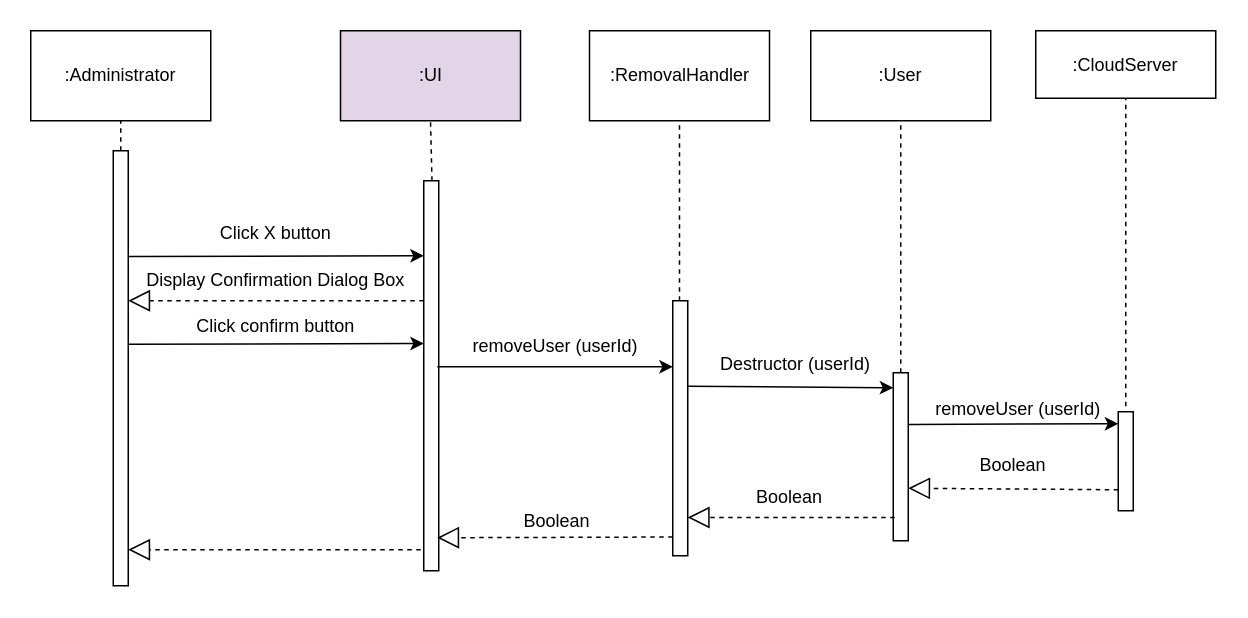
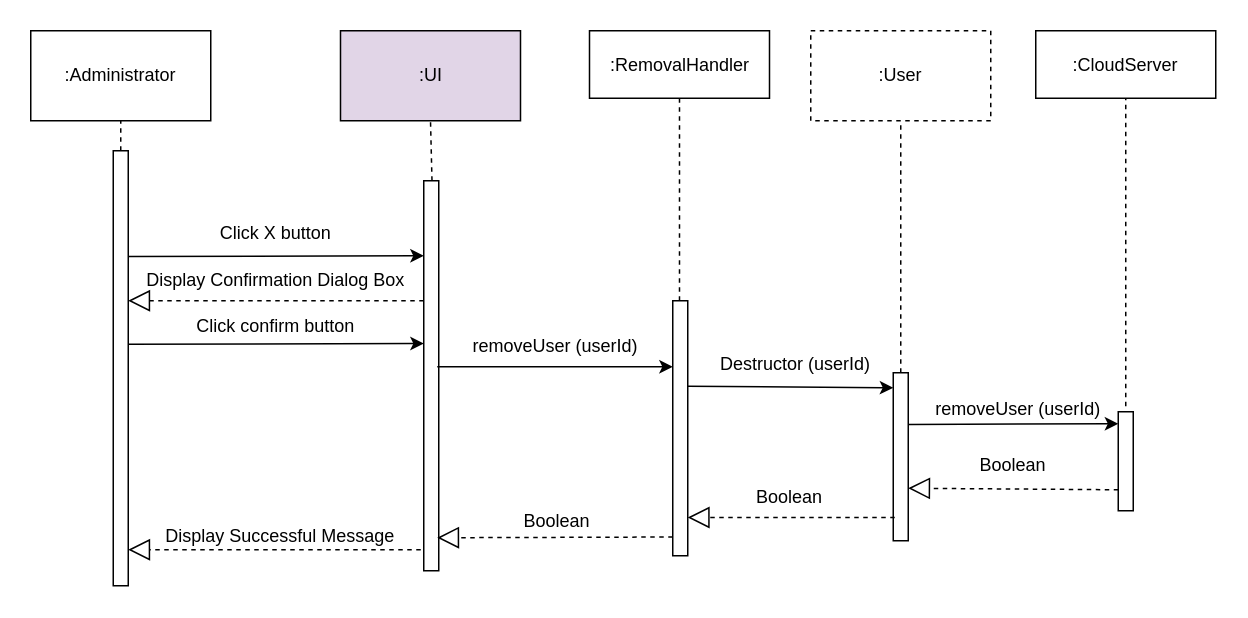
(680, 76) -> (680, 65)
(901, 76) -> (901, 76)
none -> (281, 536)
